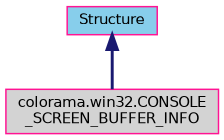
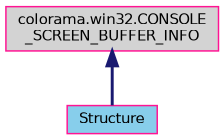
(112, 70) -> (112, 86)
